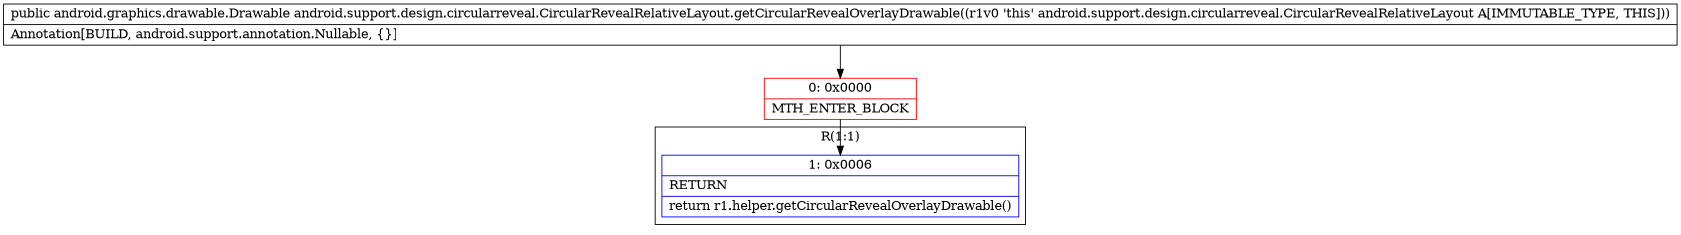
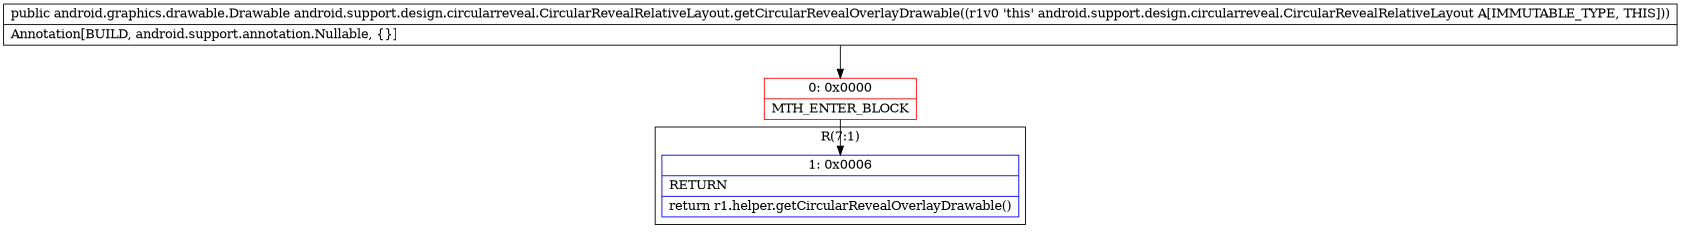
(840, 137) -> (840, 137)
